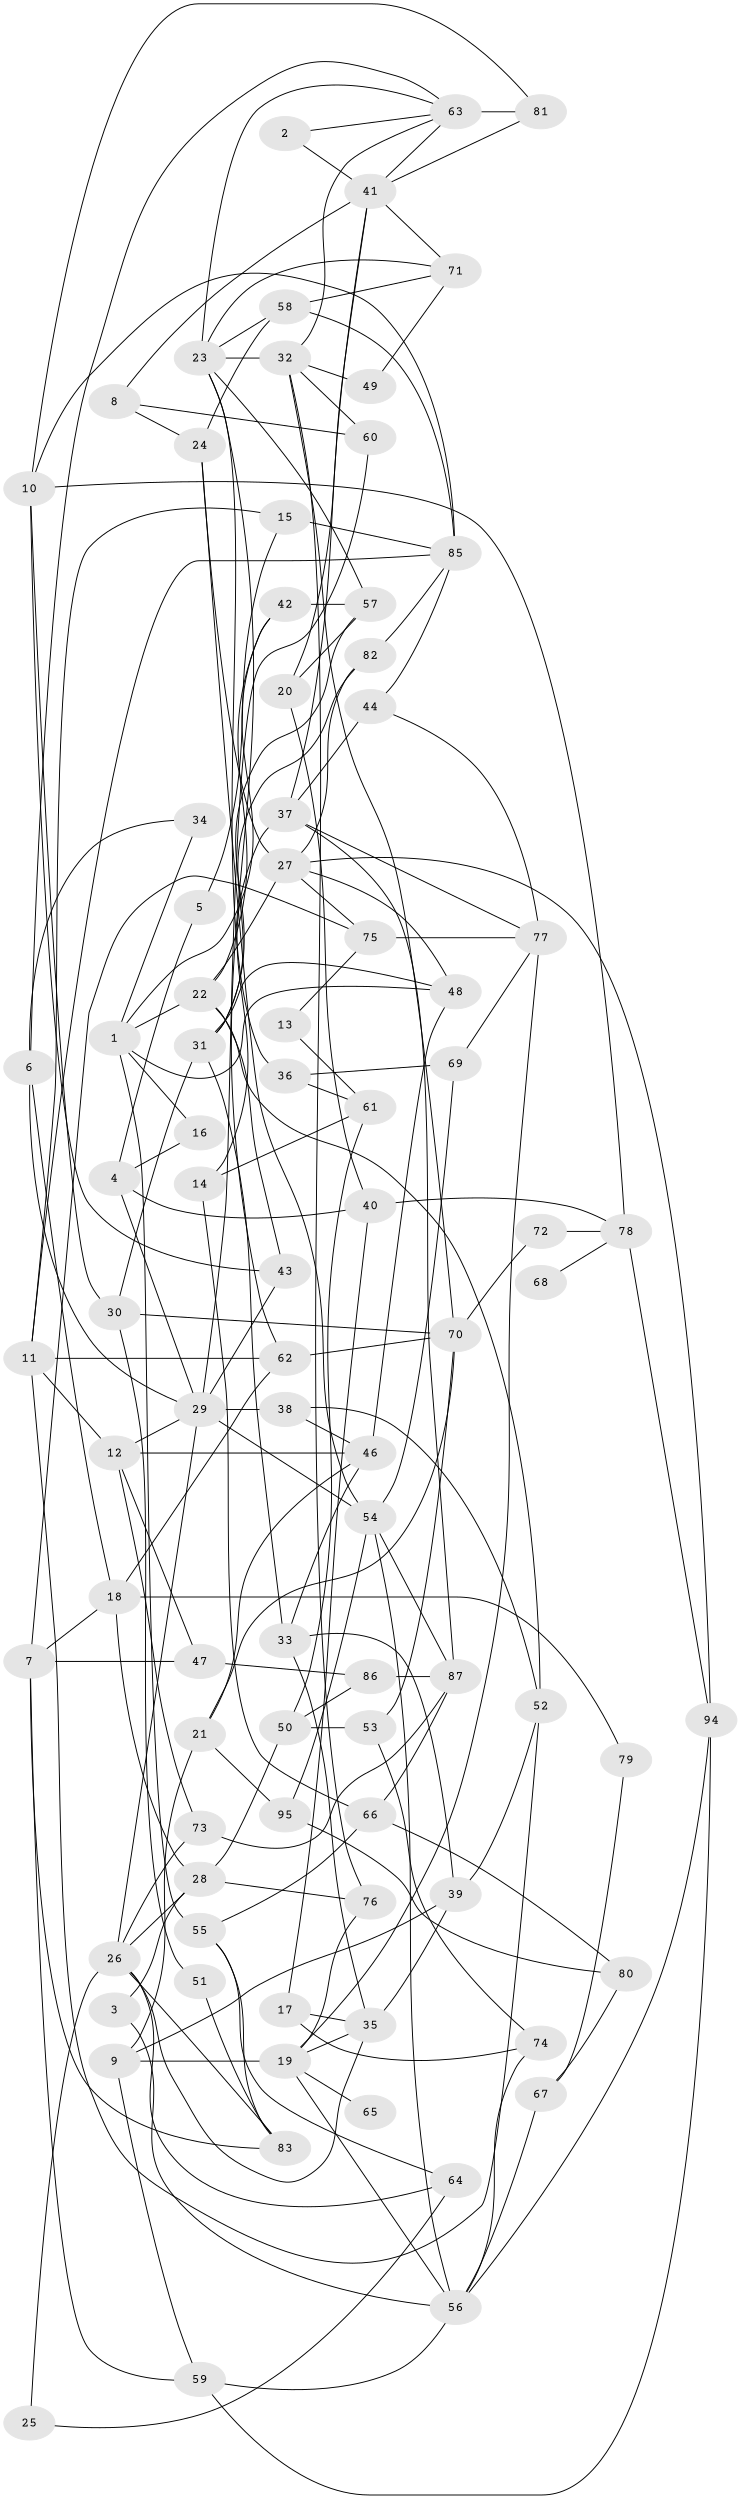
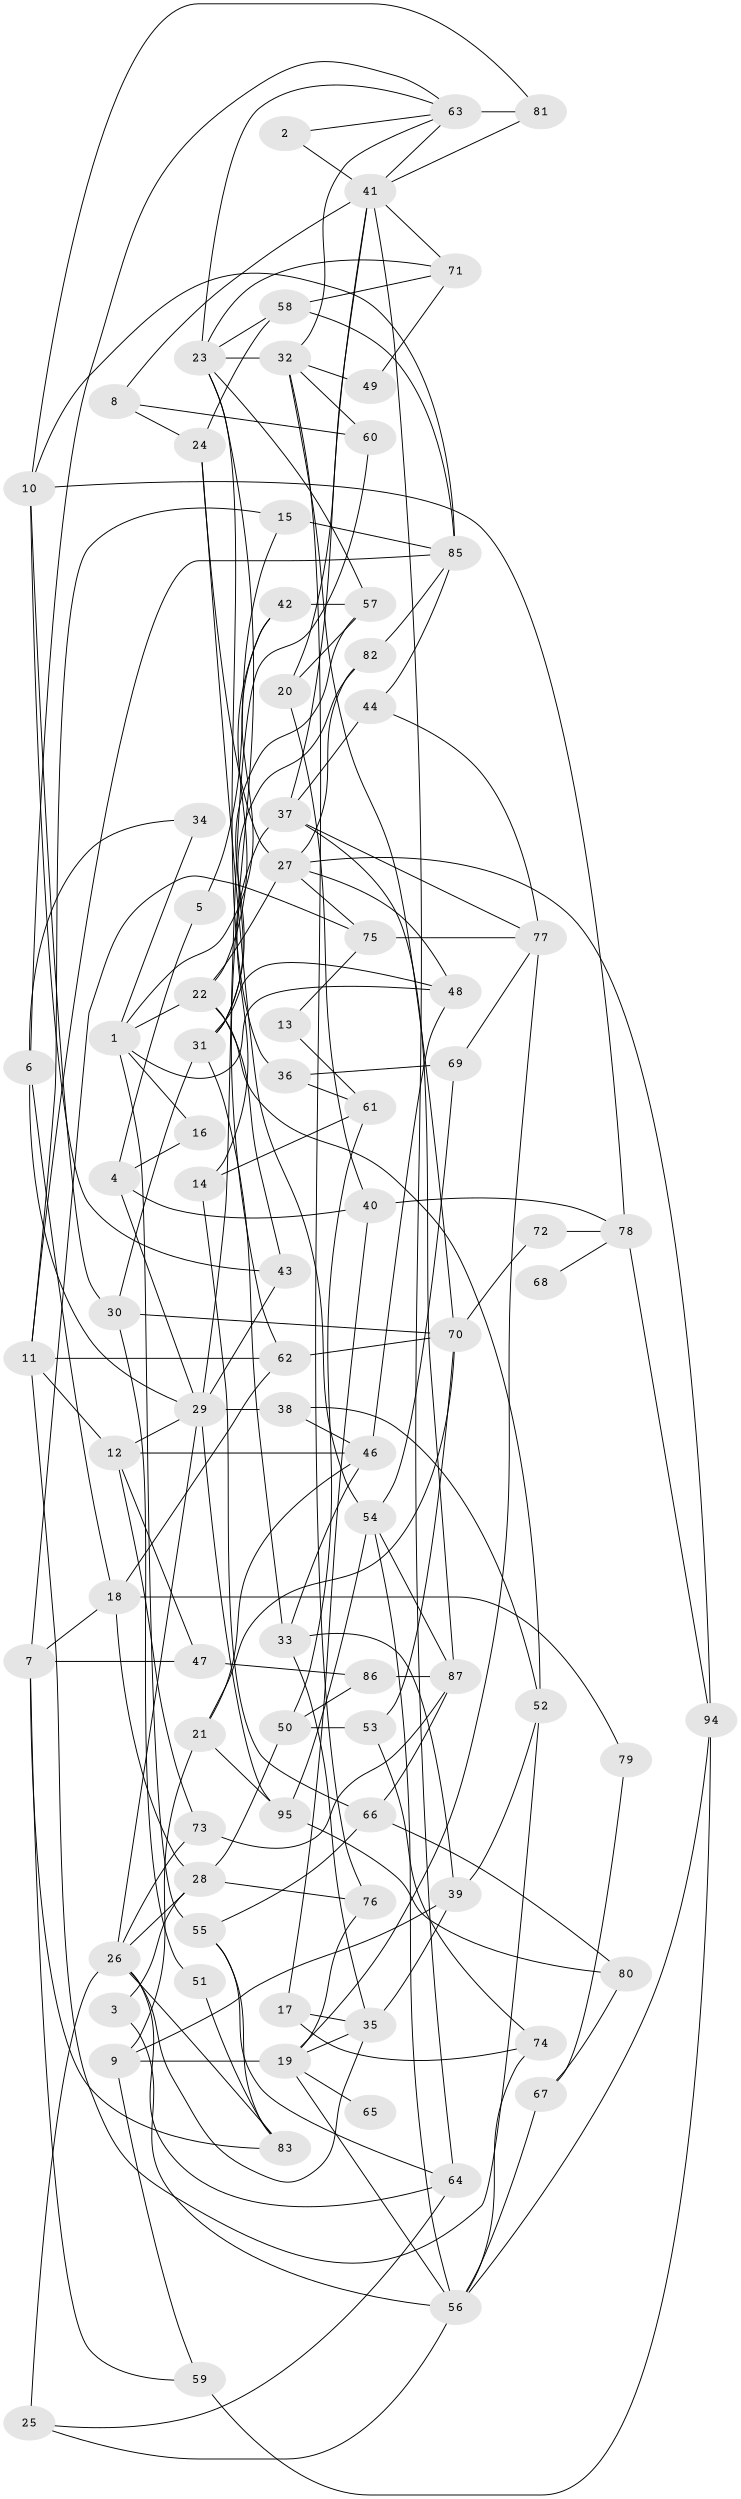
none -> (419, 1185)
(285, 1463) -> (224, 1617)
(346, 2386) -> (266, 2459)
